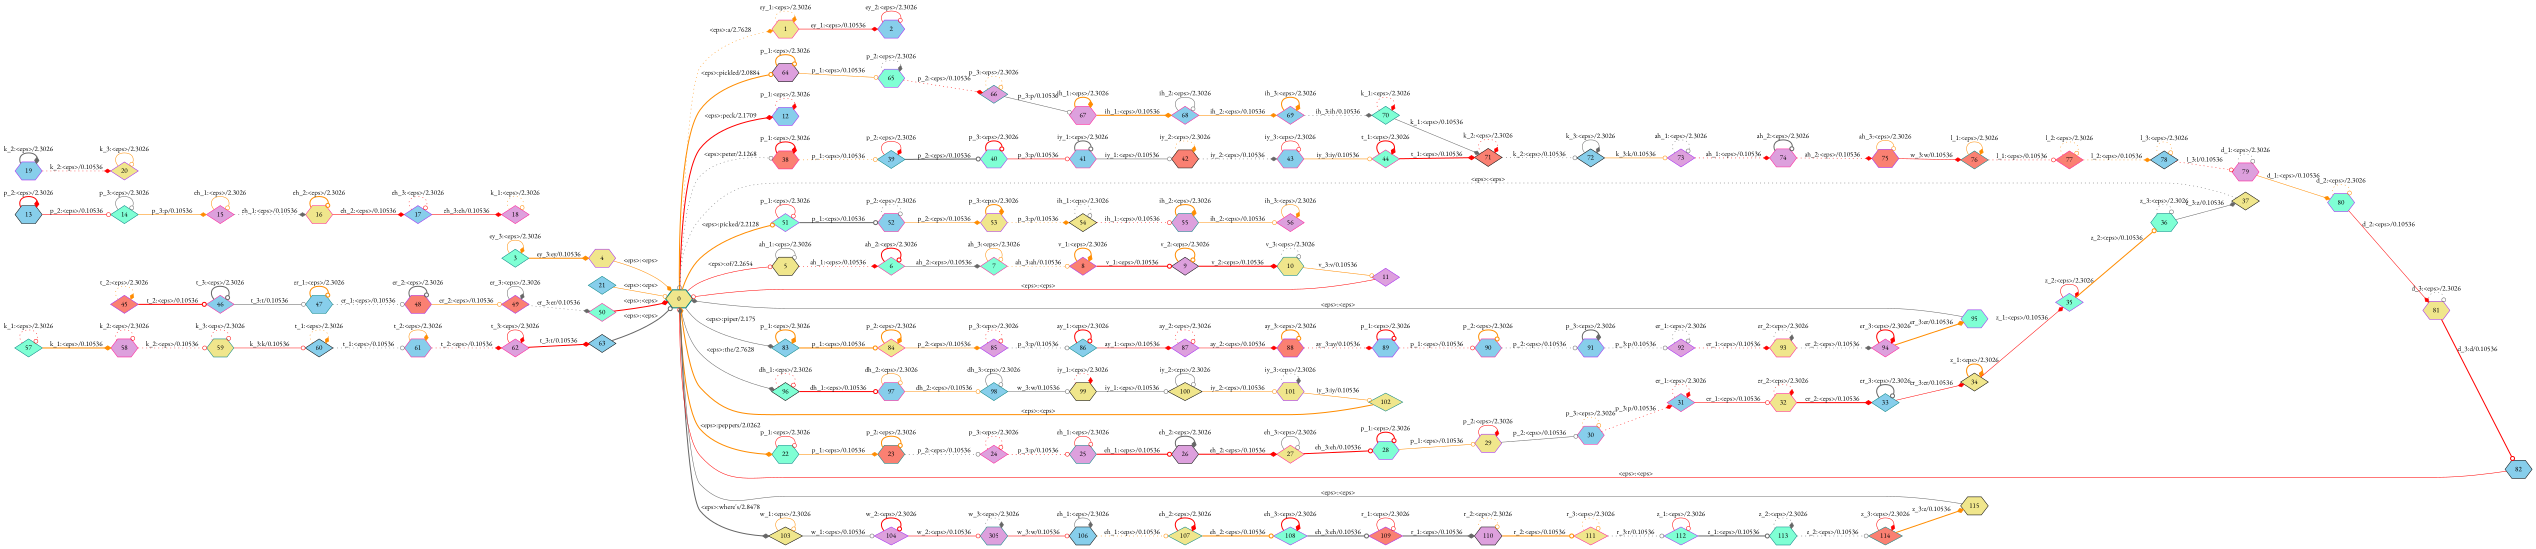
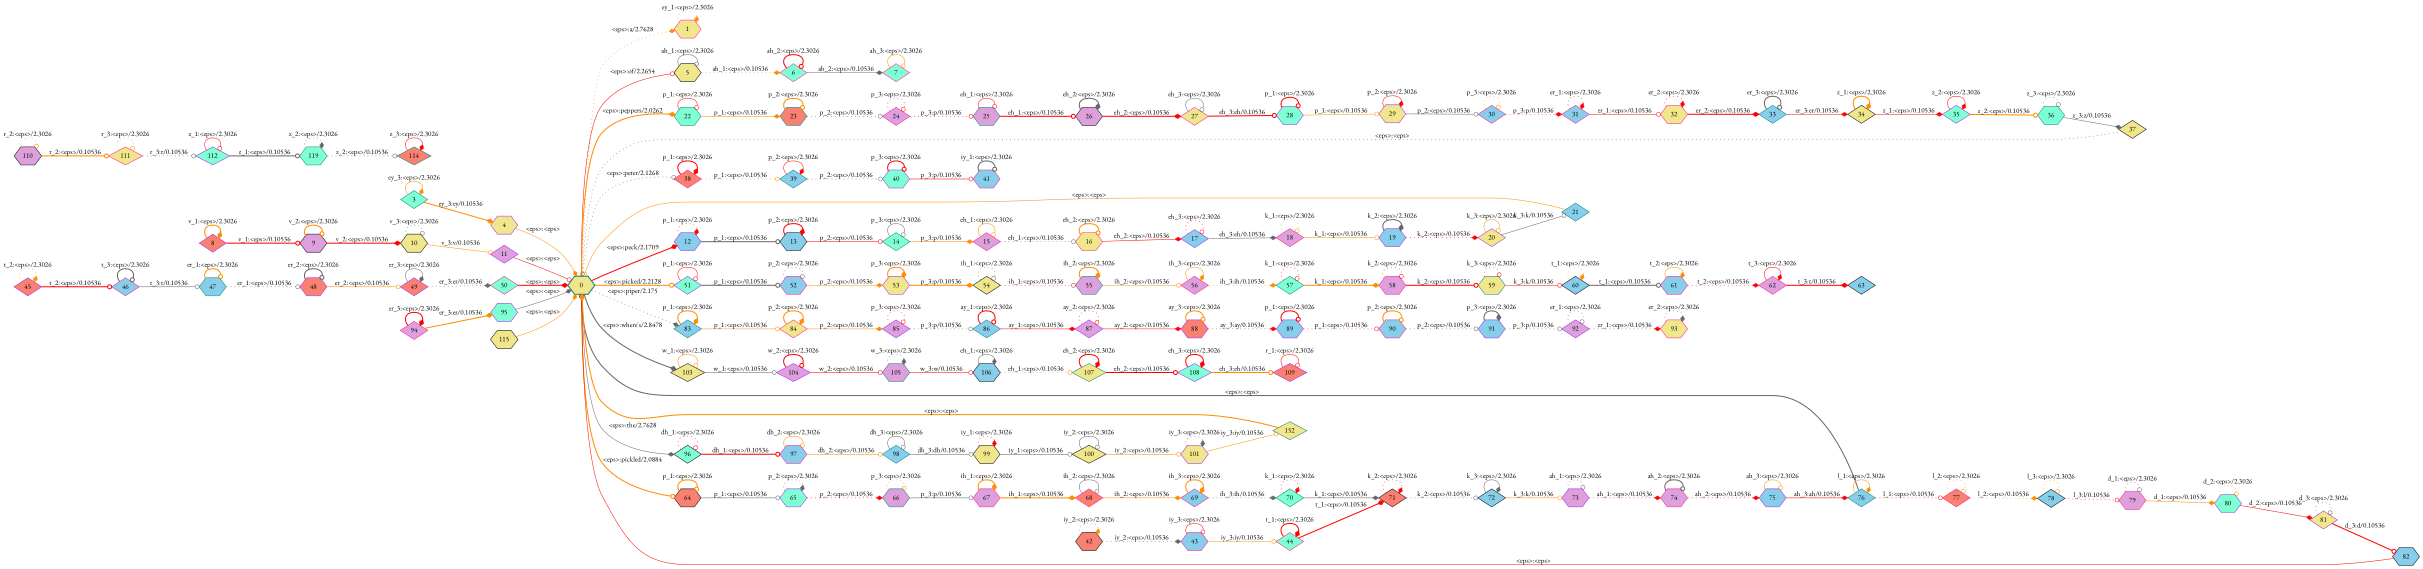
(891, 29) -> none
(785, 73) -> (688, 498)
(836, 75) -> (738, 498)
(994, 94) -> (896, 498)
(1185, 115) -> (1089, 498)
(1931, 155) -> (1817, 494)
(1681, 158) -> (1576, 498)
(1885, 158) -> (1773, 498)
(941, 159) -> (843, 179)
(1132, 159) -> none
(785, 160) -> (688, 179)
(1974, 160) -> (1861, 498)
(267, 215) -> (1036, 242)
(463, 215) -> (1239, 238)
(1035, 223) -> (938, 285)
none -> (1532, 225)
none -> (1339, 238)
none -> (738, 242)
(835, 266) -> (737, 73)
(1036, 266) -> none
(1185, 266) -> (313, 243)
(1290, 266) -> (414, 243)
none -> (1239, 285)
(2436, 310) -> (2324, 520)
(642, 328) -> (1215, 396)
(723, 334) -> (632, 307)
(170, 348) -> (1440, 285)
(367, 348) -> (1623, 285)
(836, 348) -> (738, 329)
(1831, 348) -> none
(1038, 388) -> (941, 450)
(1386, 402) -> (1290, 431)
(1591, 435) -> (1492, 114)
(1243, 496) -> (548, 323)
(1927, 522) -> none
(994, 536) -> (896, 373)
(1236, 536) -> (1140, 373)
(1336, 536) -> (1240, 373)
(1436, 536) -> none
(1783, 536) -> (313, 156)
